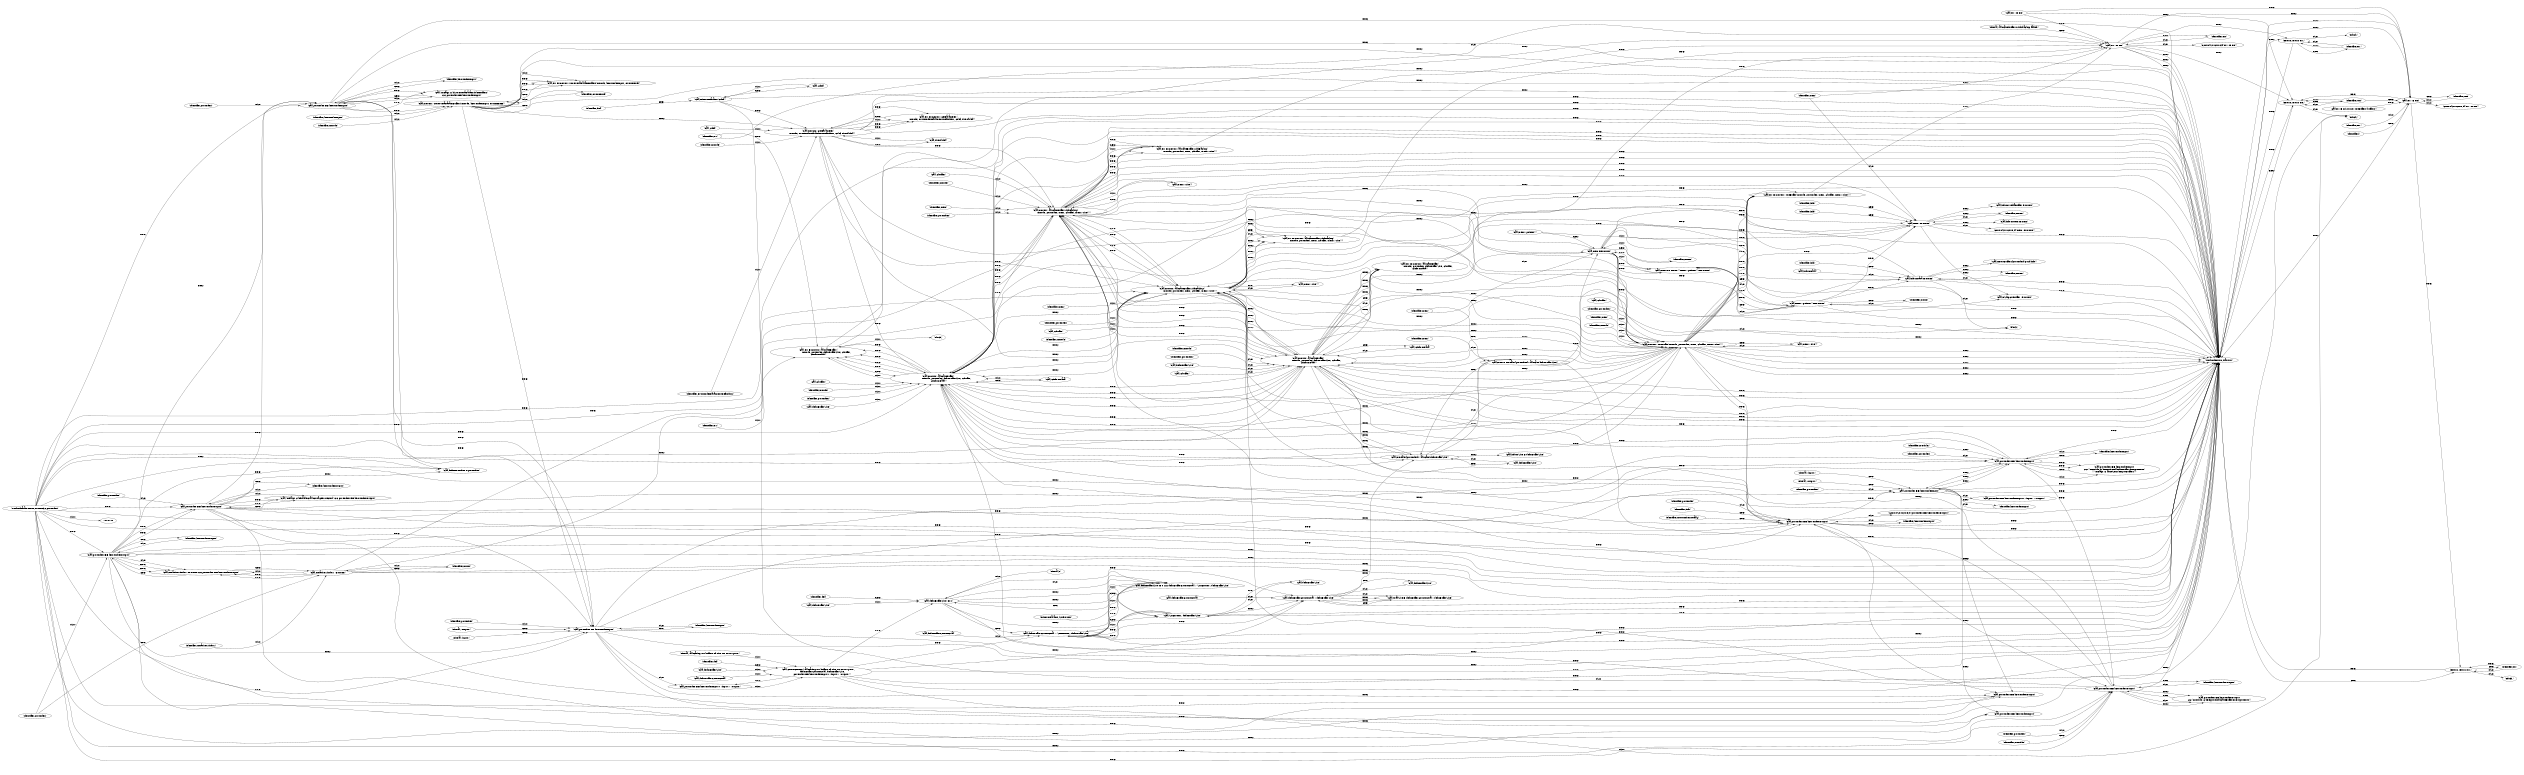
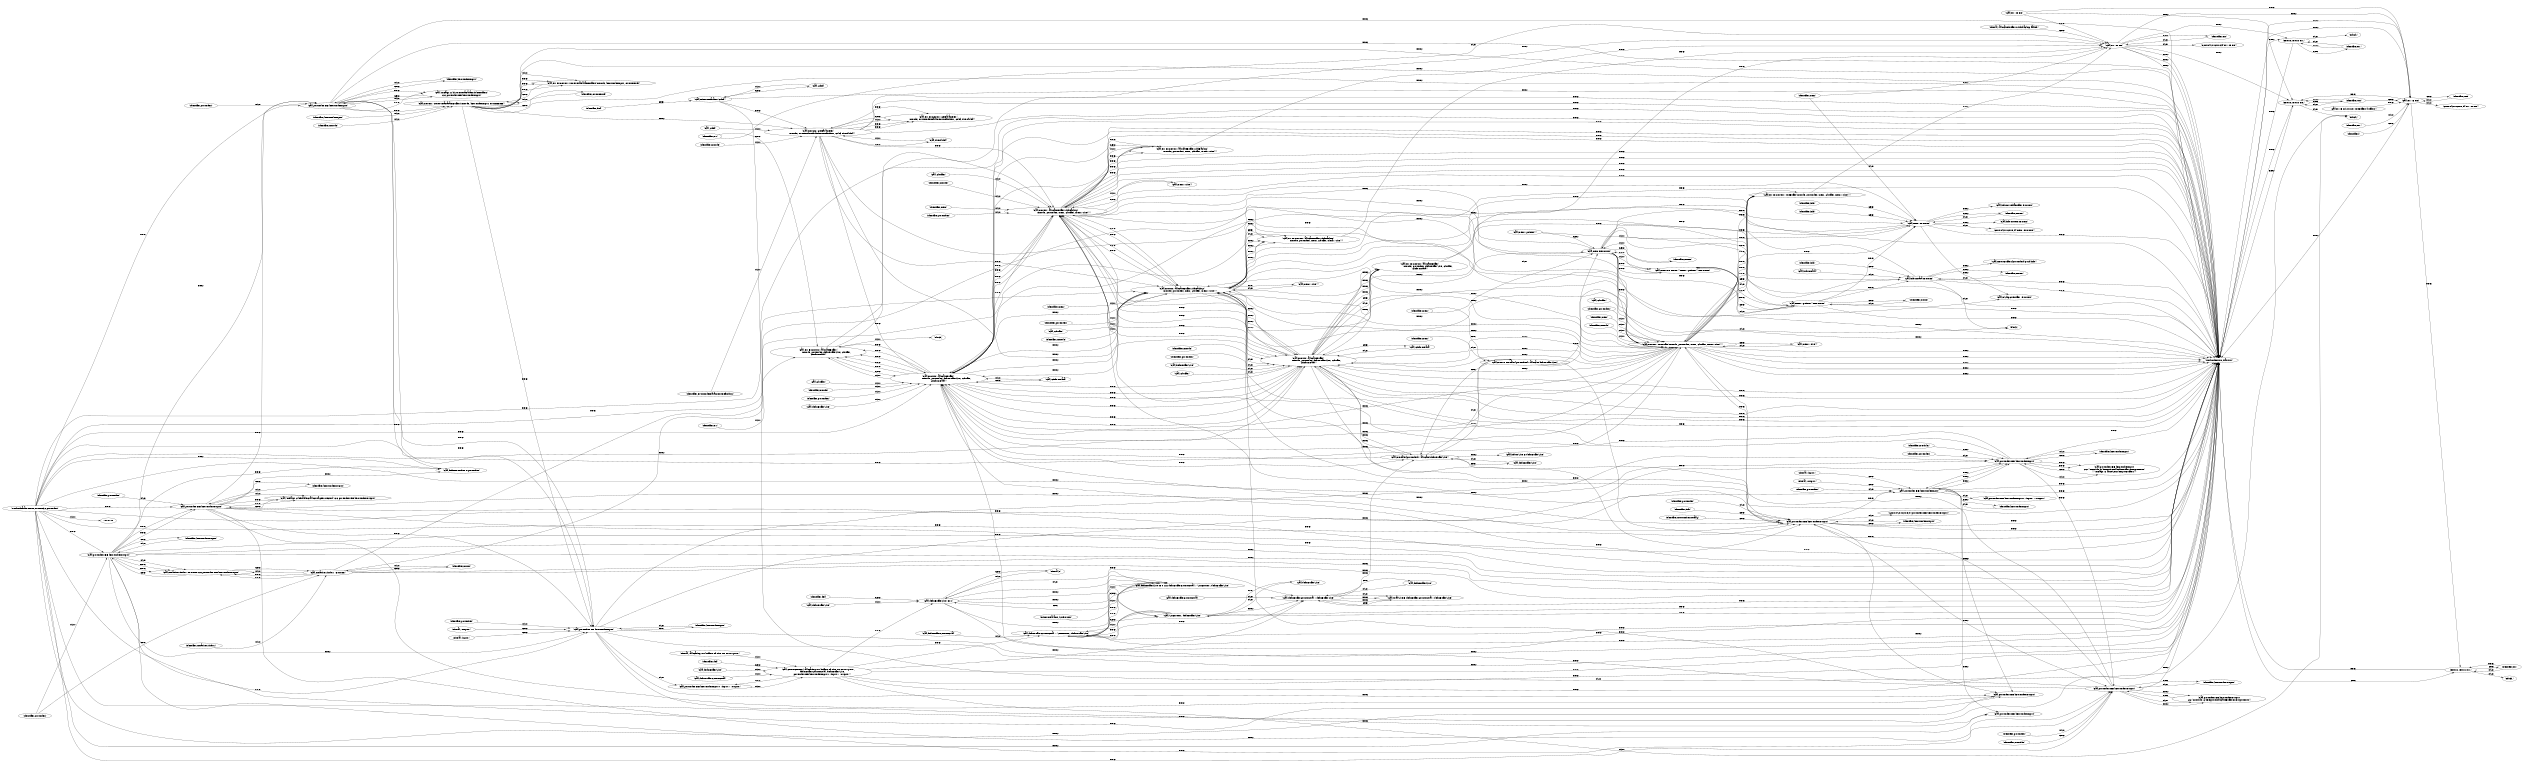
none -> (1885, 553)
(975, 622) -> (992, 575)
